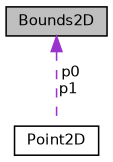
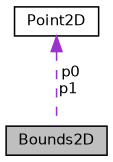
(57, 89) -> (57, 89)
